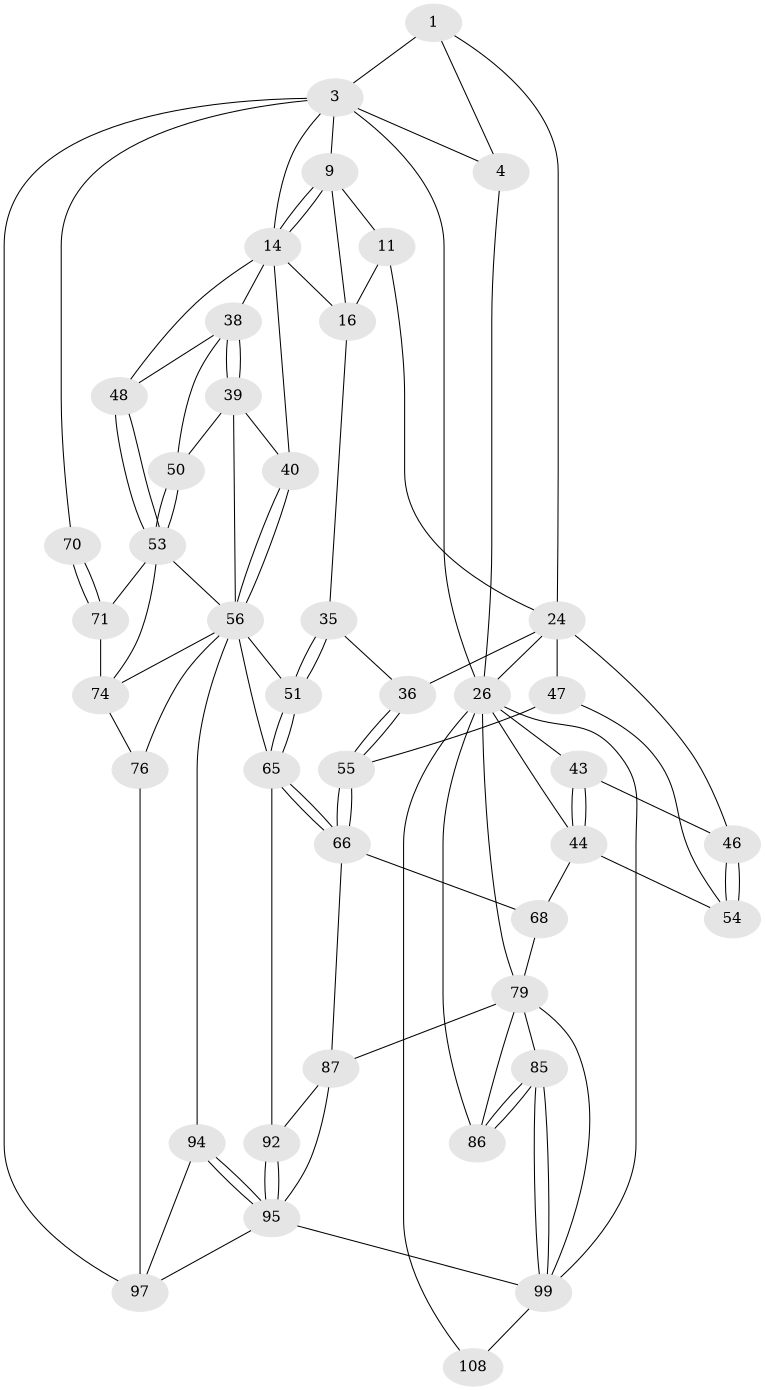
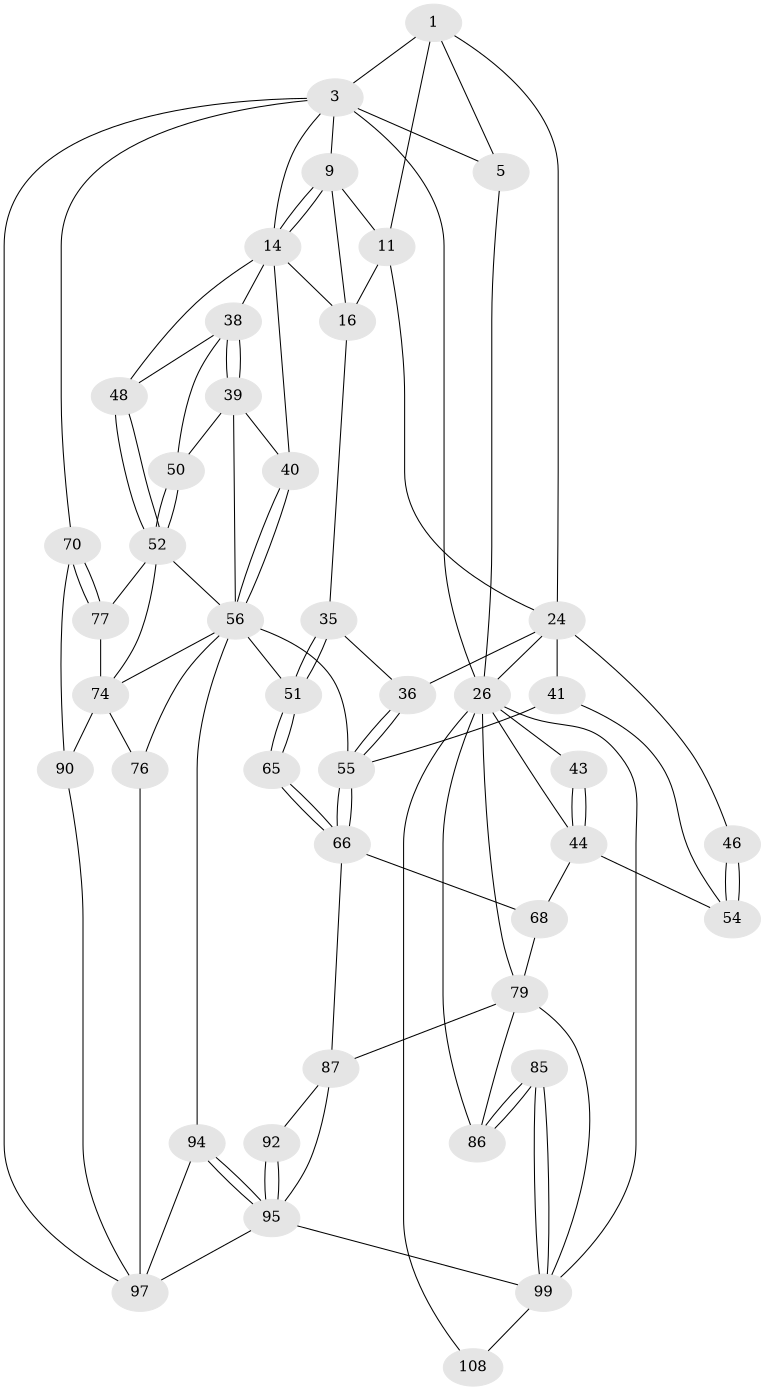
none -> (409, 140)
(501, 172) -> (501, 172)
(158, 546) -> (158, 546)
(101, 620) -> (101, 620)
(252, 695) -> (328, 673)
(557, 695) -> (557, 695)
none -> (65, 770)
(656, 807) -> none
(272, 957) -> none
(530, 1031) -> none
